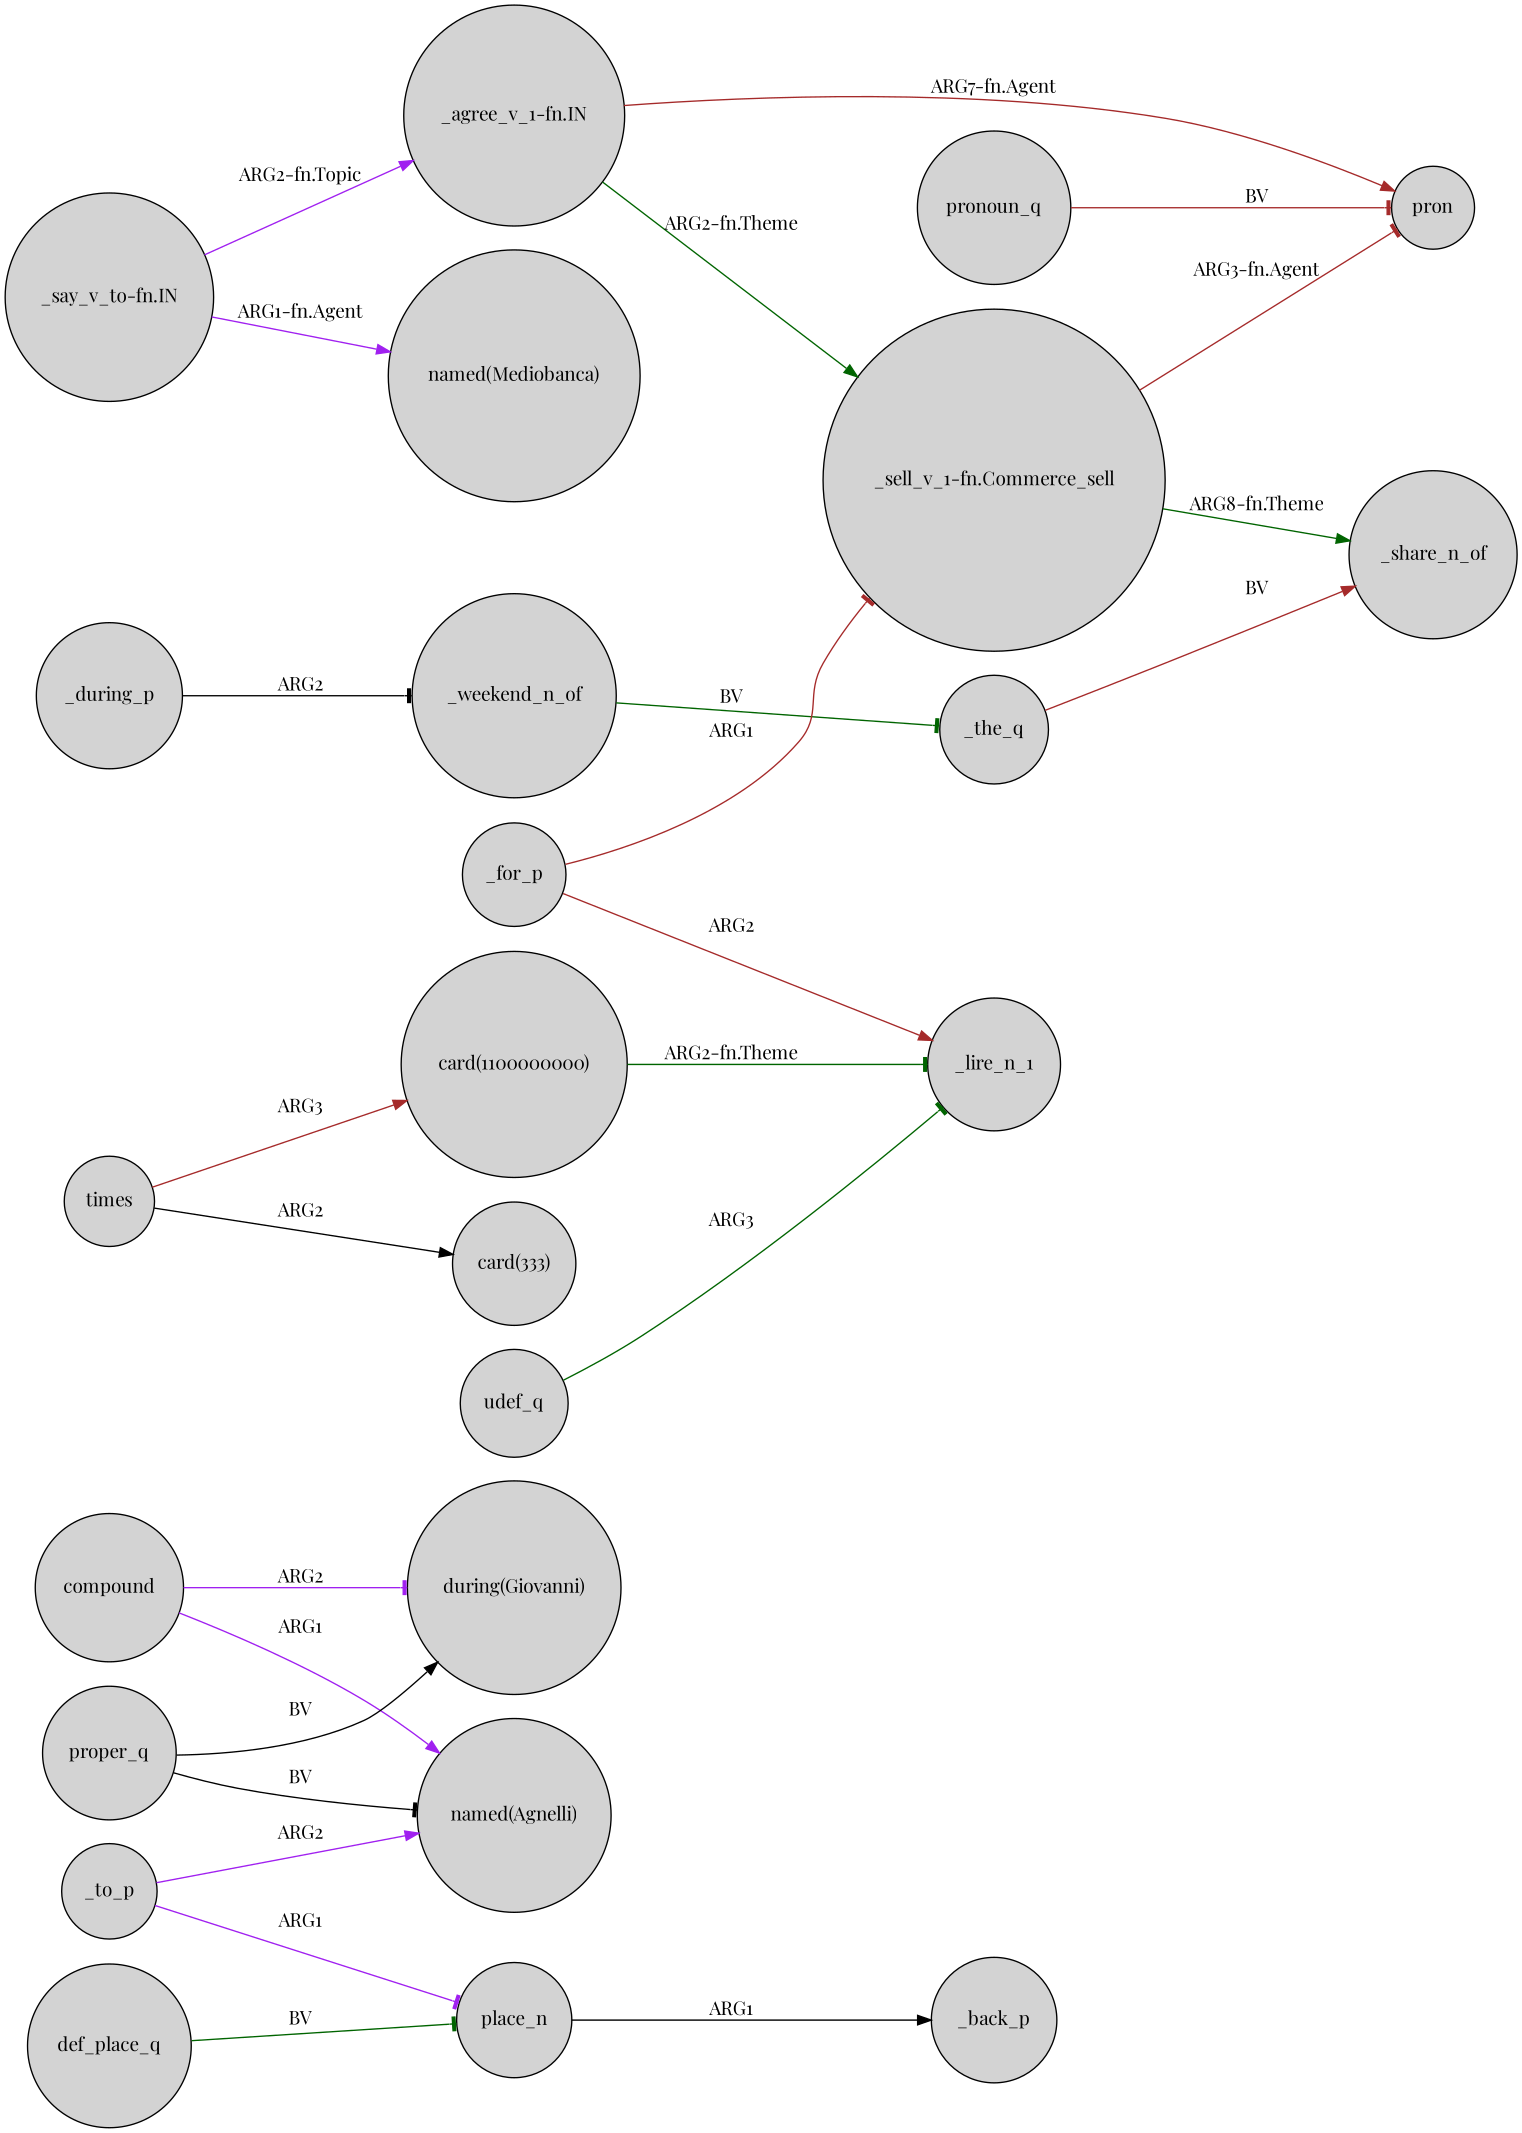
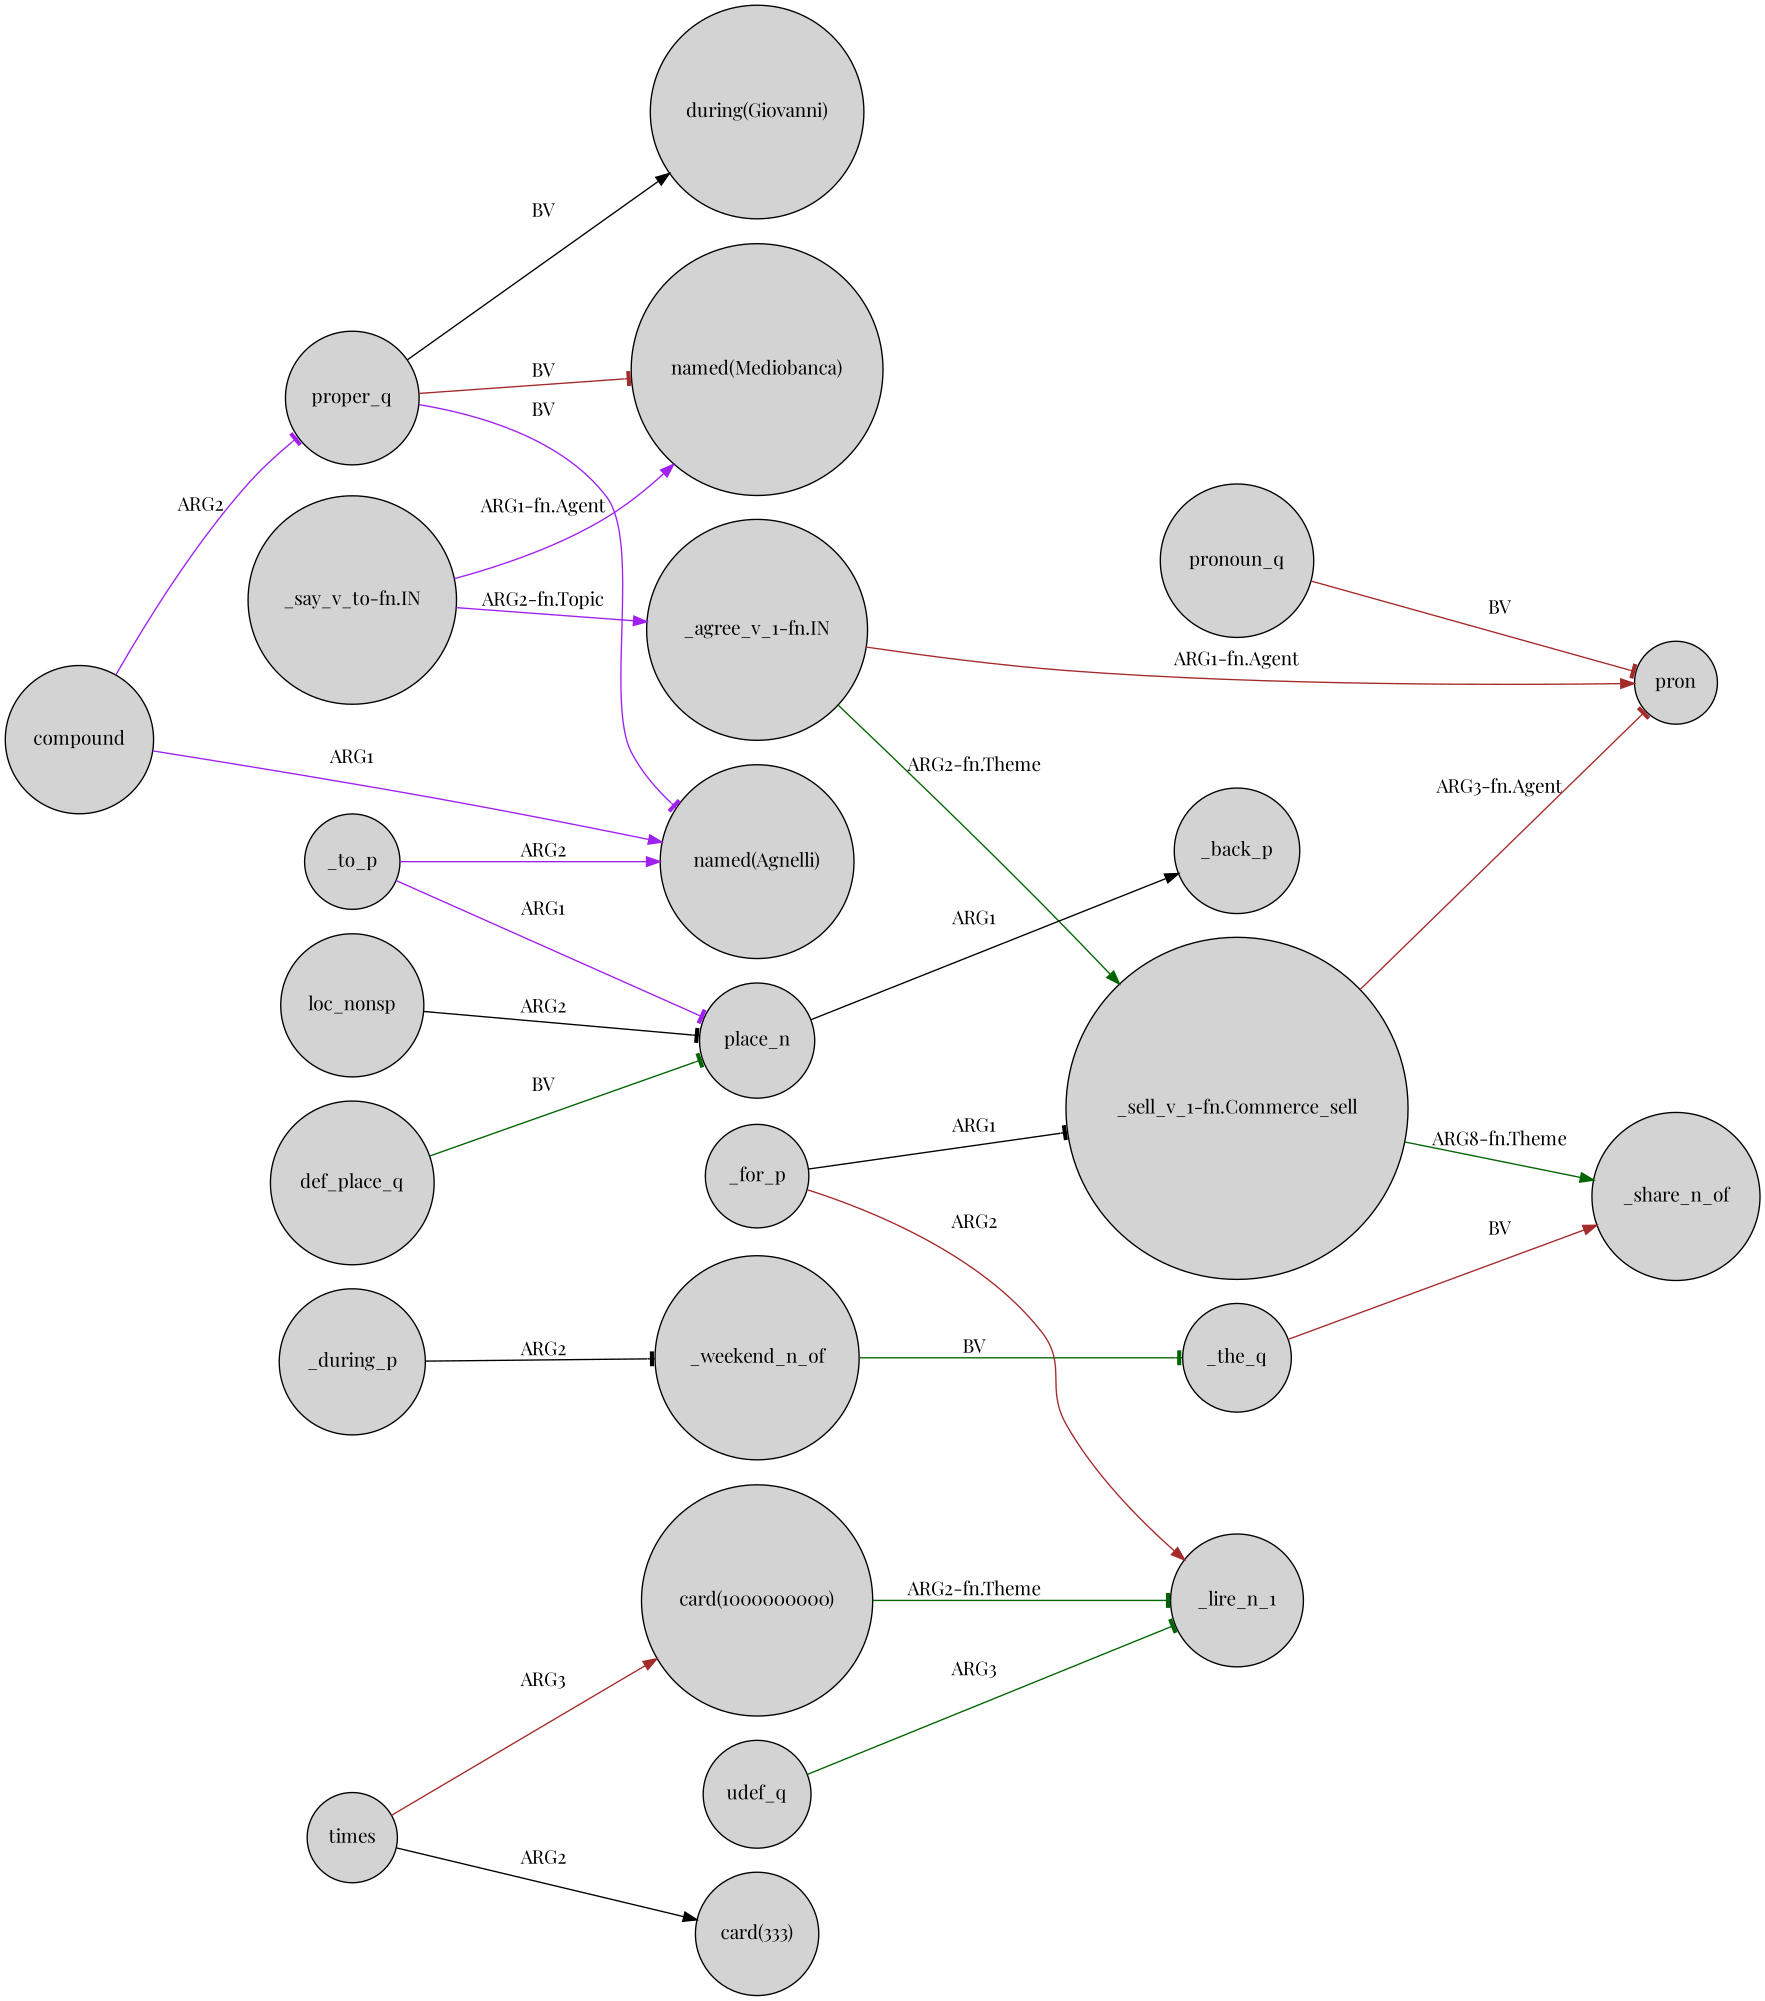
(994, 88) -> (1237, 660)
none -> (522, 386)
(758, 779) -> (935, 1151)
none -> (352, 1005)
(514, 1064) -> (757, 1600)
(292, 1588) -> (195, 551)
(291, 1797) -> (621, 549)
